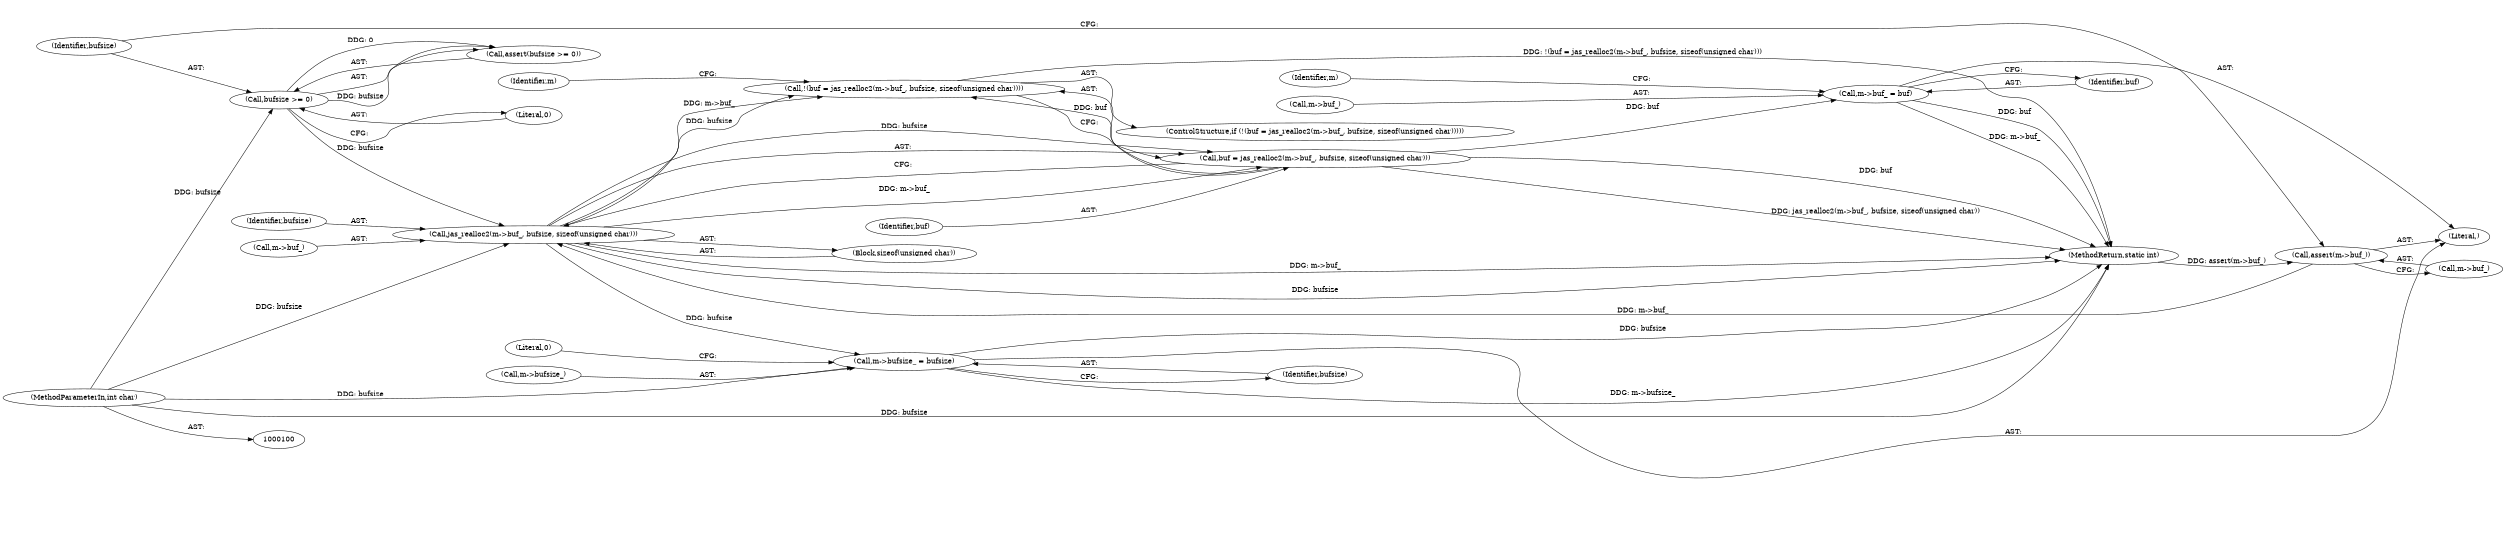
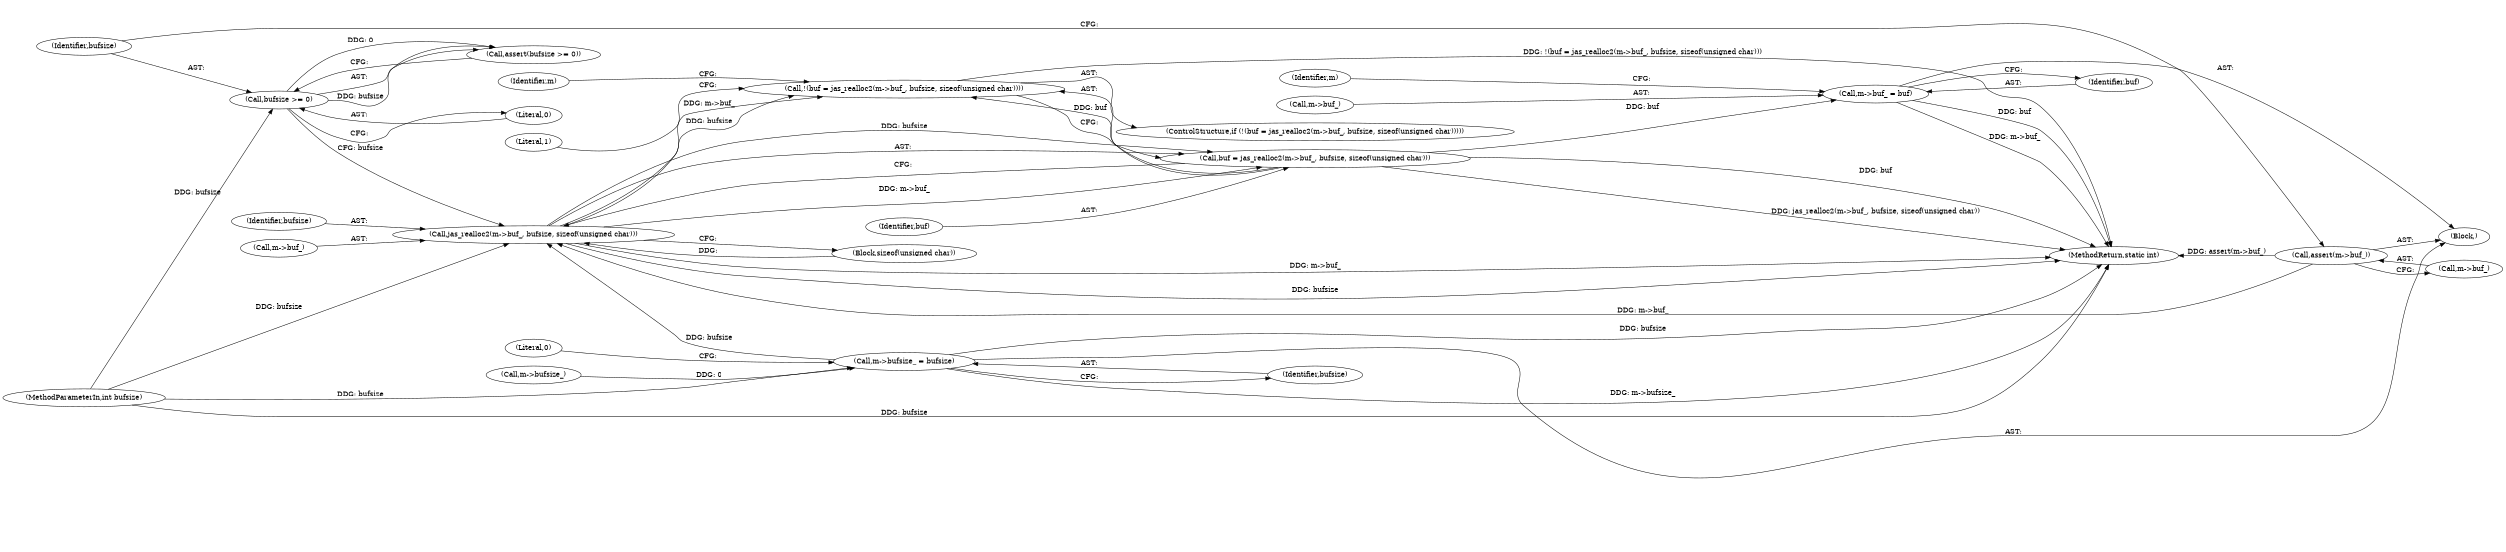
(360, 62) -> (360, 62)
none -> (534, 142)
(360, 148) -> (360, 148)
(2464, 237) -> (2464, 237)
(709, 239) -> (709, 239)
(709, 251) -> (709, 251)
(2223, 267) -> (2229, 256)
(691, 324) -> (679, 339)
(709, 375) -> (709, 375)
(84, 398) -> (84, 398)
(279, 440) -> none
